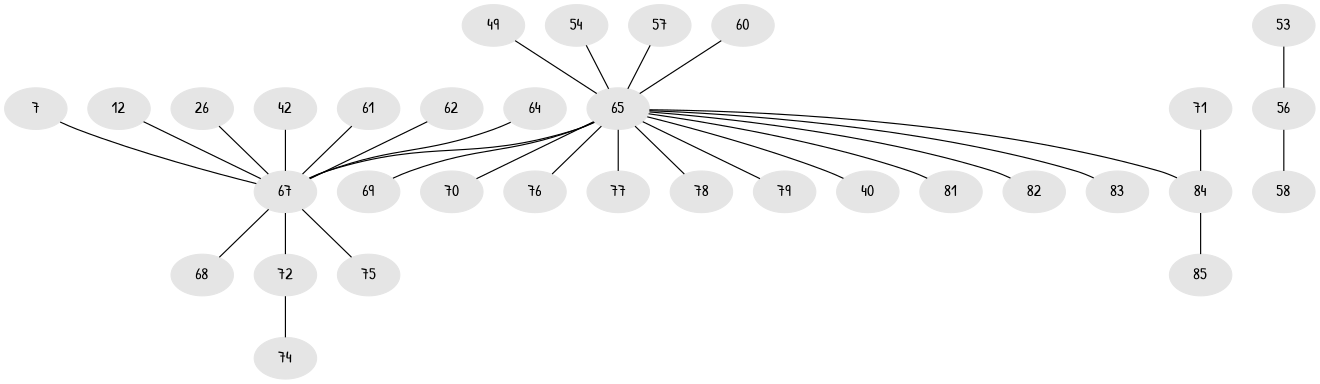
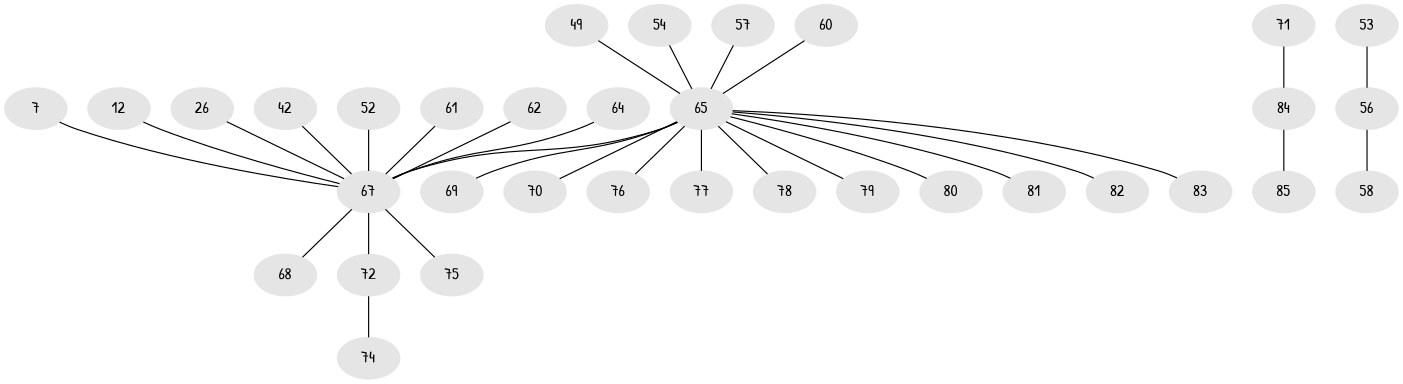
none -> (369, 109)
(916, 126) -> none
(868, 192) -> (951, 192)
